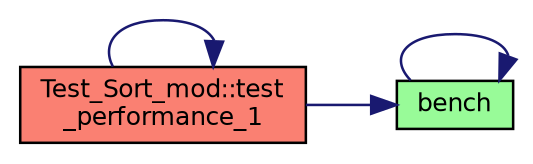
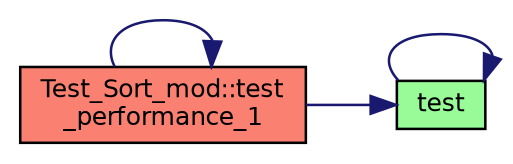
(455, 105) -> (441, 105)
